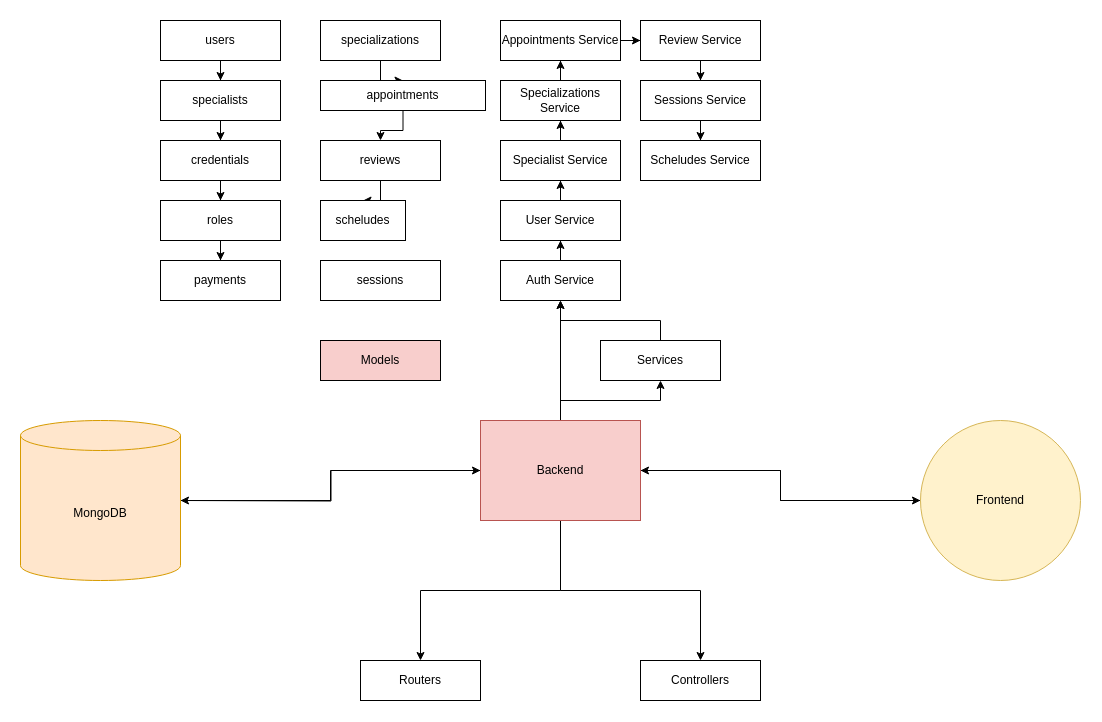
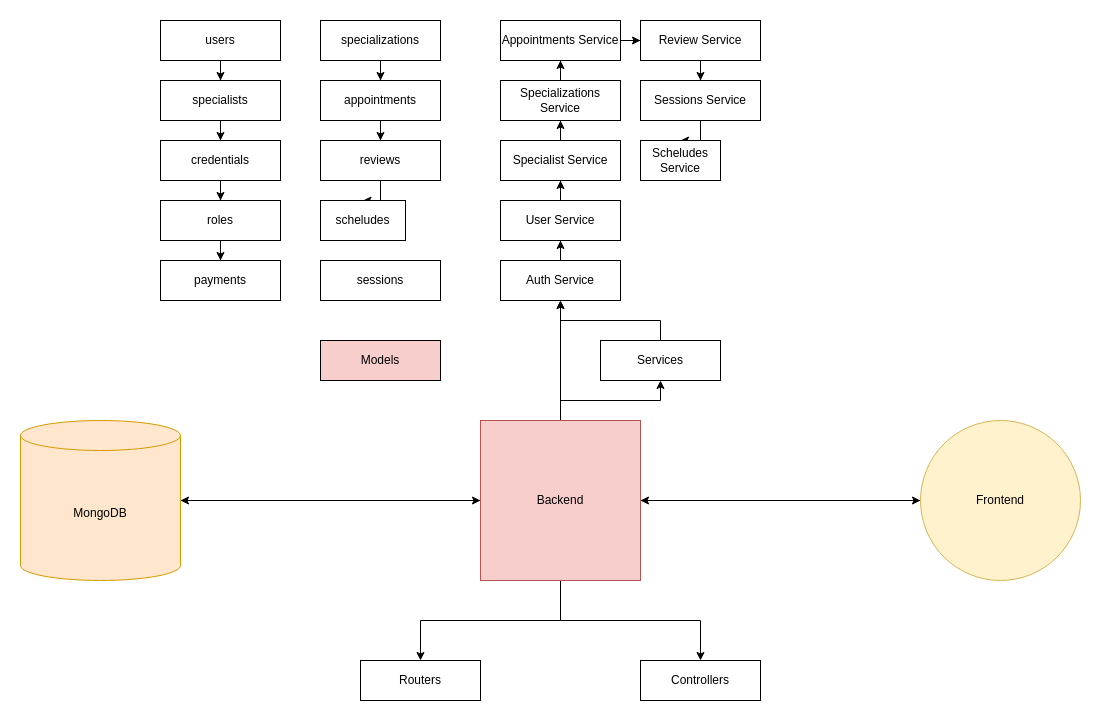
(403, 96) -> (381, 101)
(701, 161) -> (681, 161)
(561, 471) -> (561, 501)
